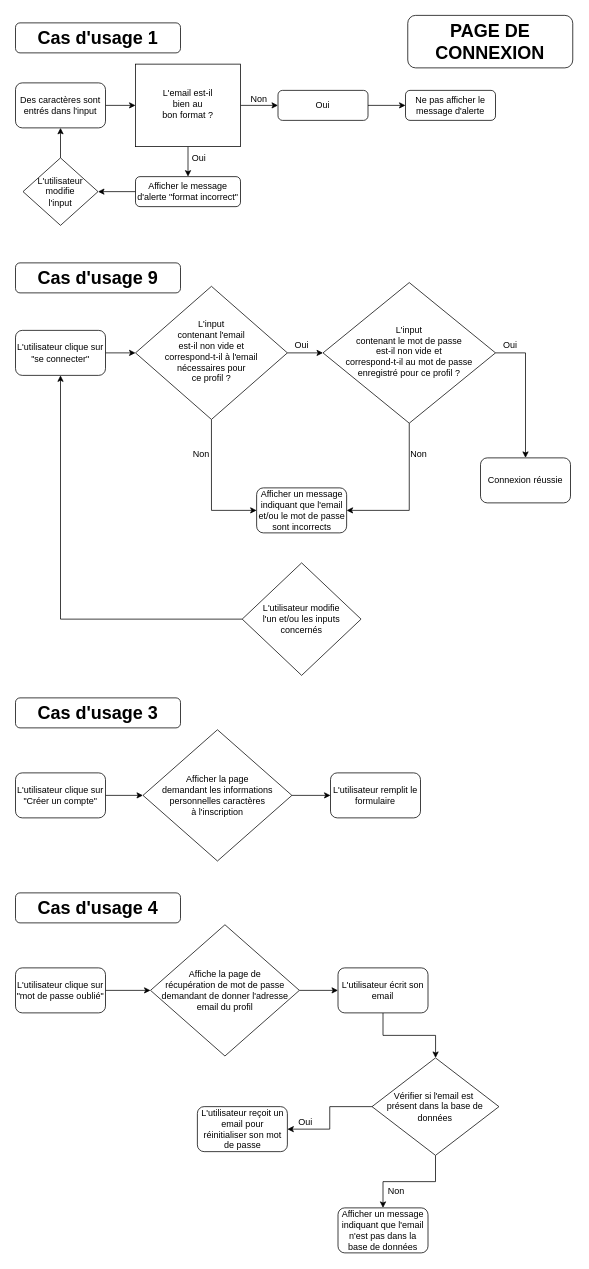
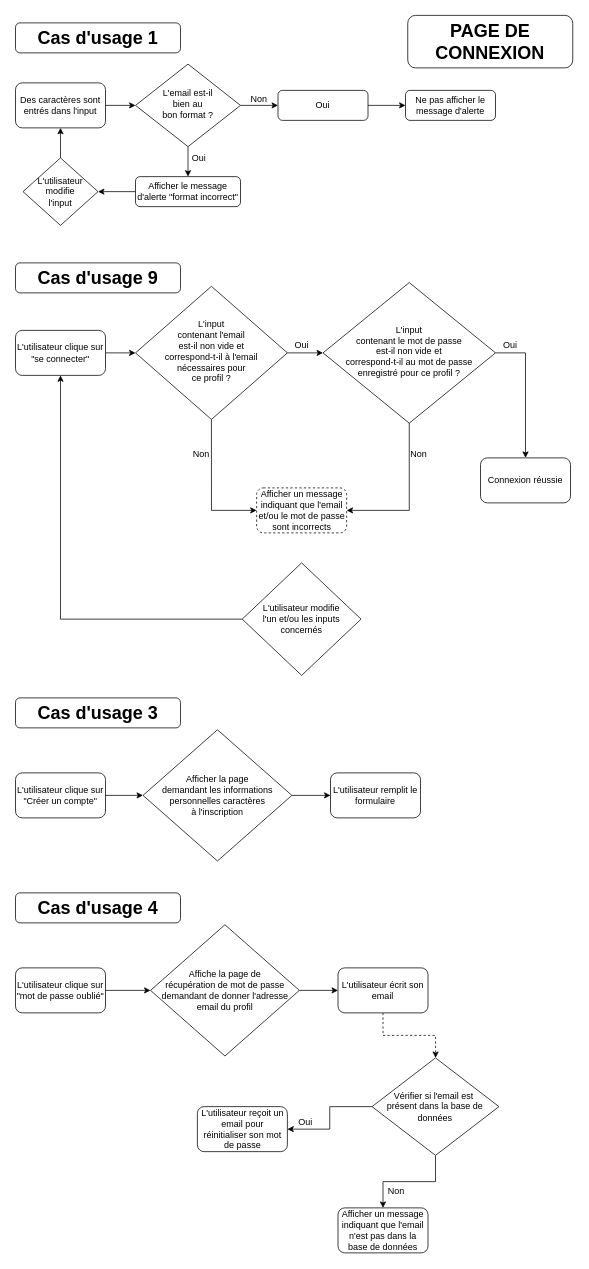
(188, 105) -> (188, 105)
(302, 510) -> (302, 510)
(406, 1035) -> (406, 1035)
